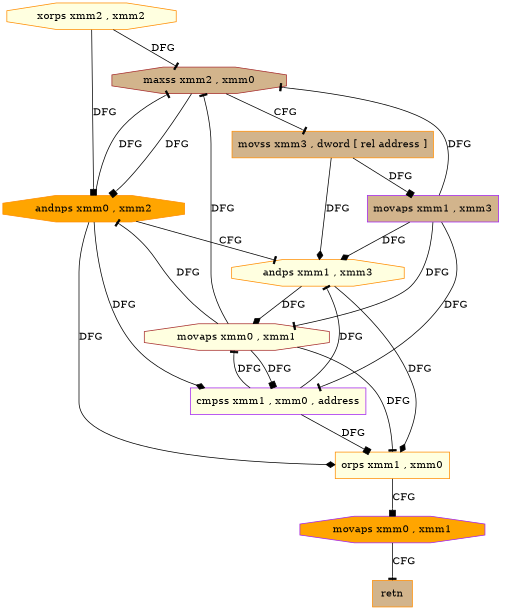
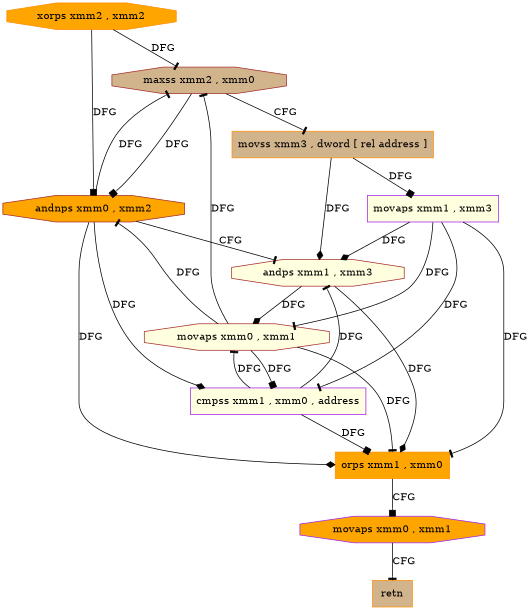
(92, 16) -> (92, 16)
(397, 108) -> (504, 342)
(94, 209) -> (94, 209)
(433, 209) -> (433, 209)
(318, 273) -> (318, 273)
(392, 465) -> (392, 465)
